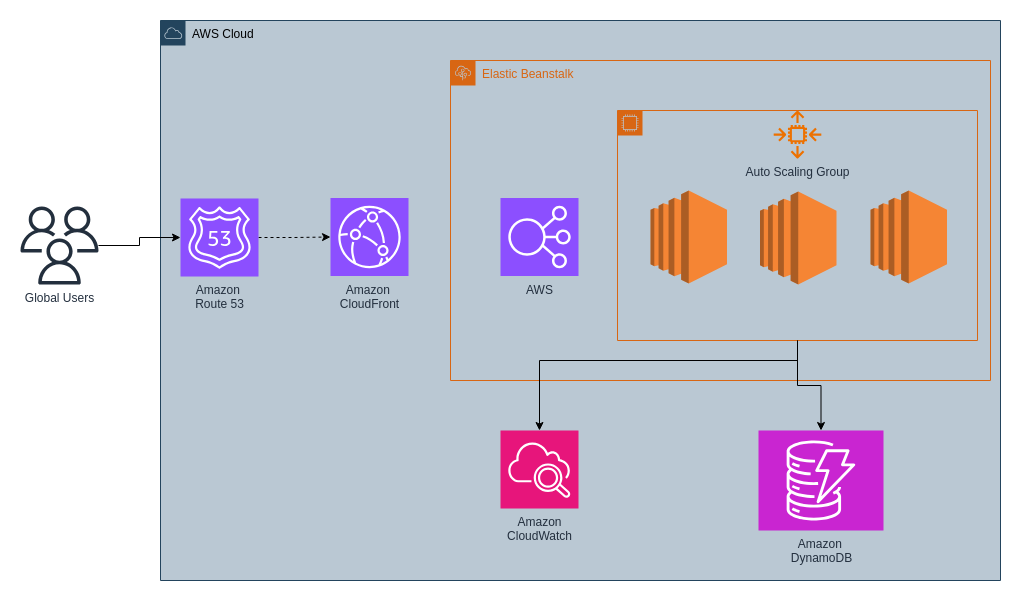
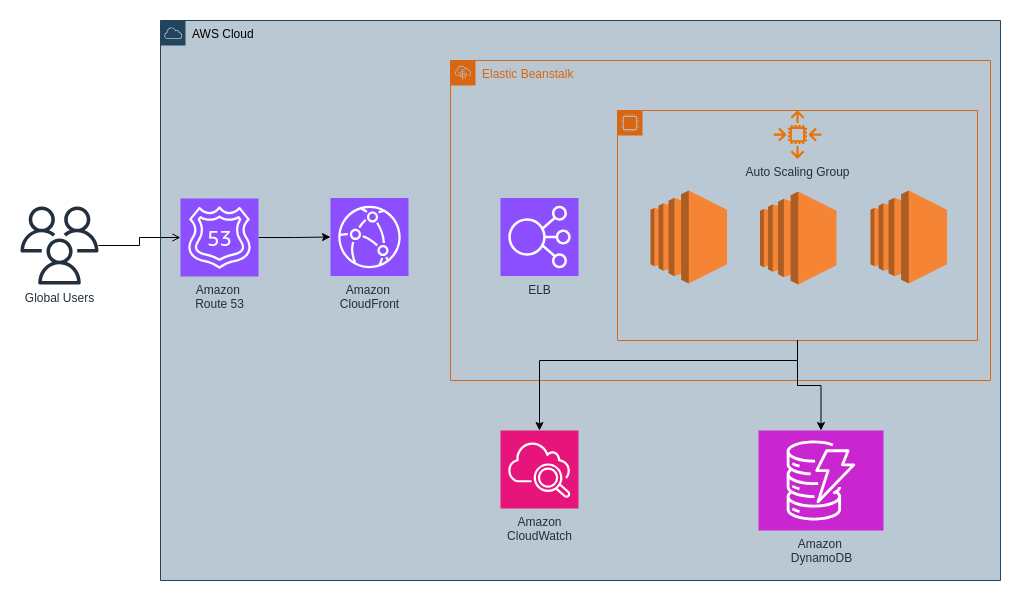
(172, 238) -> (173, 238)
(292, 238) -> (292, 238)
(540, 291) -> (540, 291)
